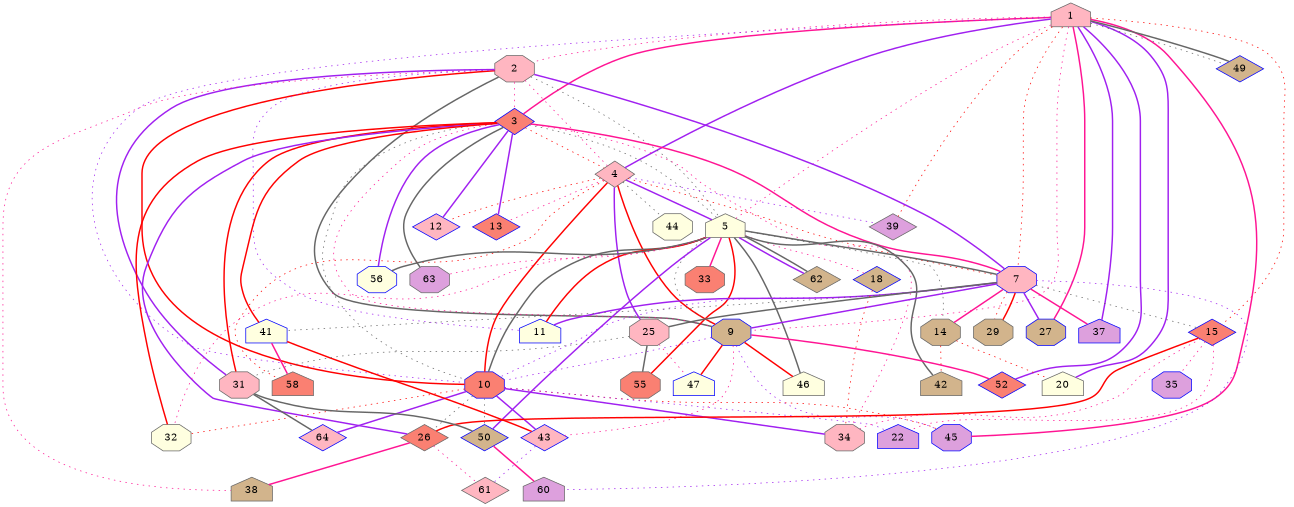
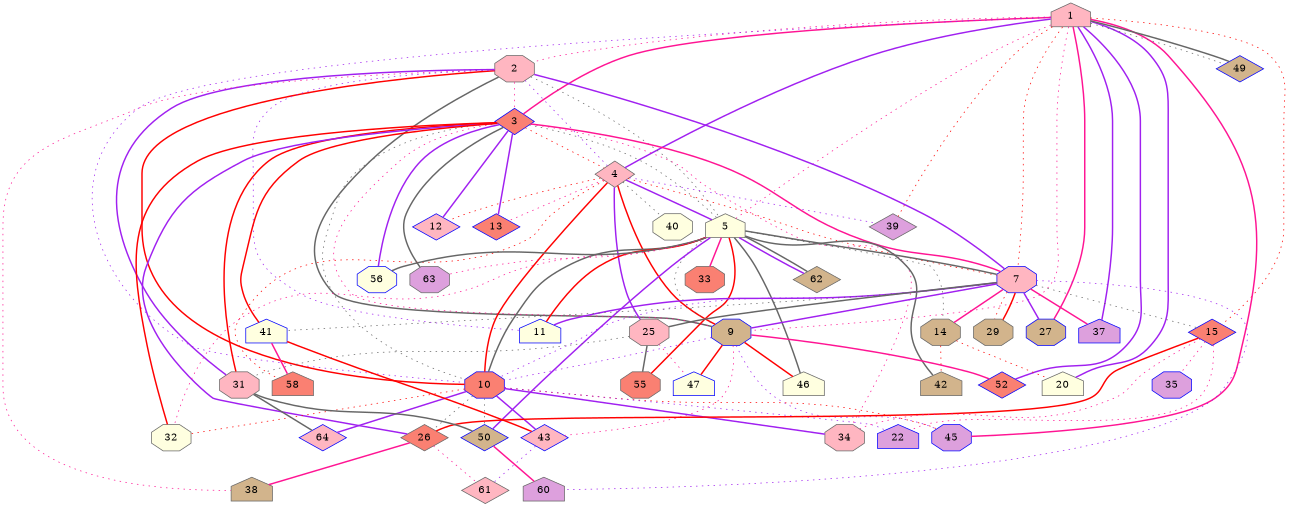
(566, 123) -> (566, 123)
(673, 227) -> (673, 227)
(877, 280) -> none
